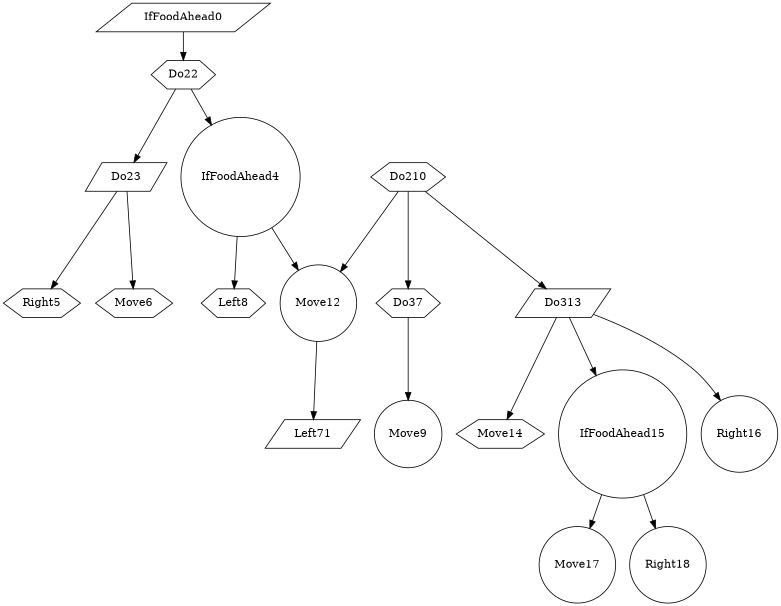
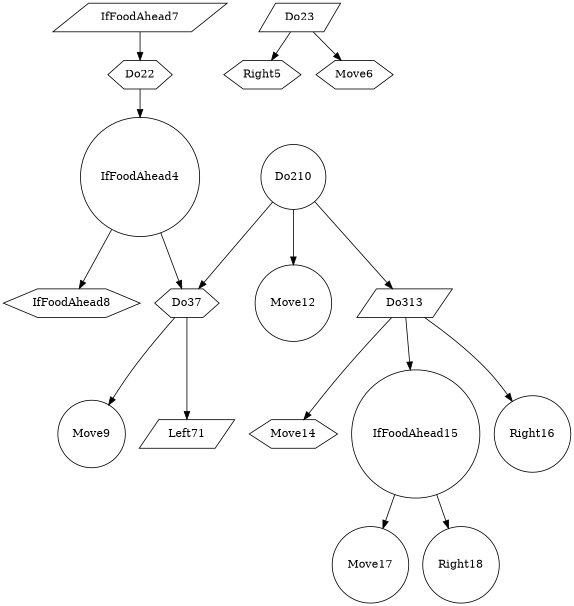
(183, 17) -> (140, 17)
(157, 122) -> none
(408, 177) -> (293, 177)
(283, 246) -> (170, 257)
(233, 303) -> (72, 303)
(315, 376) -> (187, 364)
